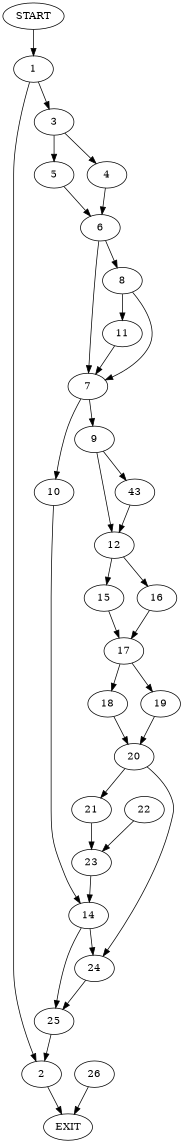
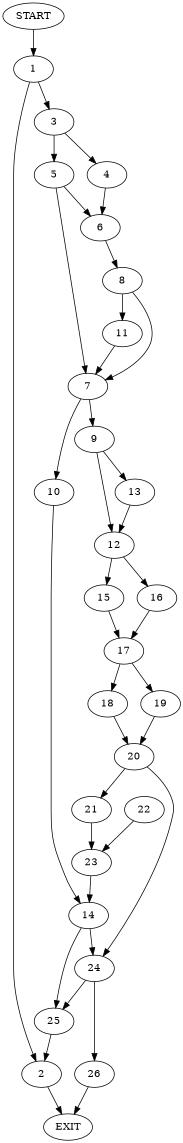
(93, 303) -> (70, 277)
(135, 492) -> (135, 492)
none -> (94, 1017)
